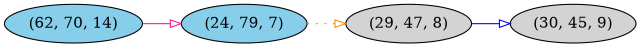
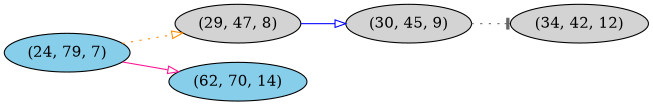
(157, 24) -> (145, 66)
none -> (579, 24)
